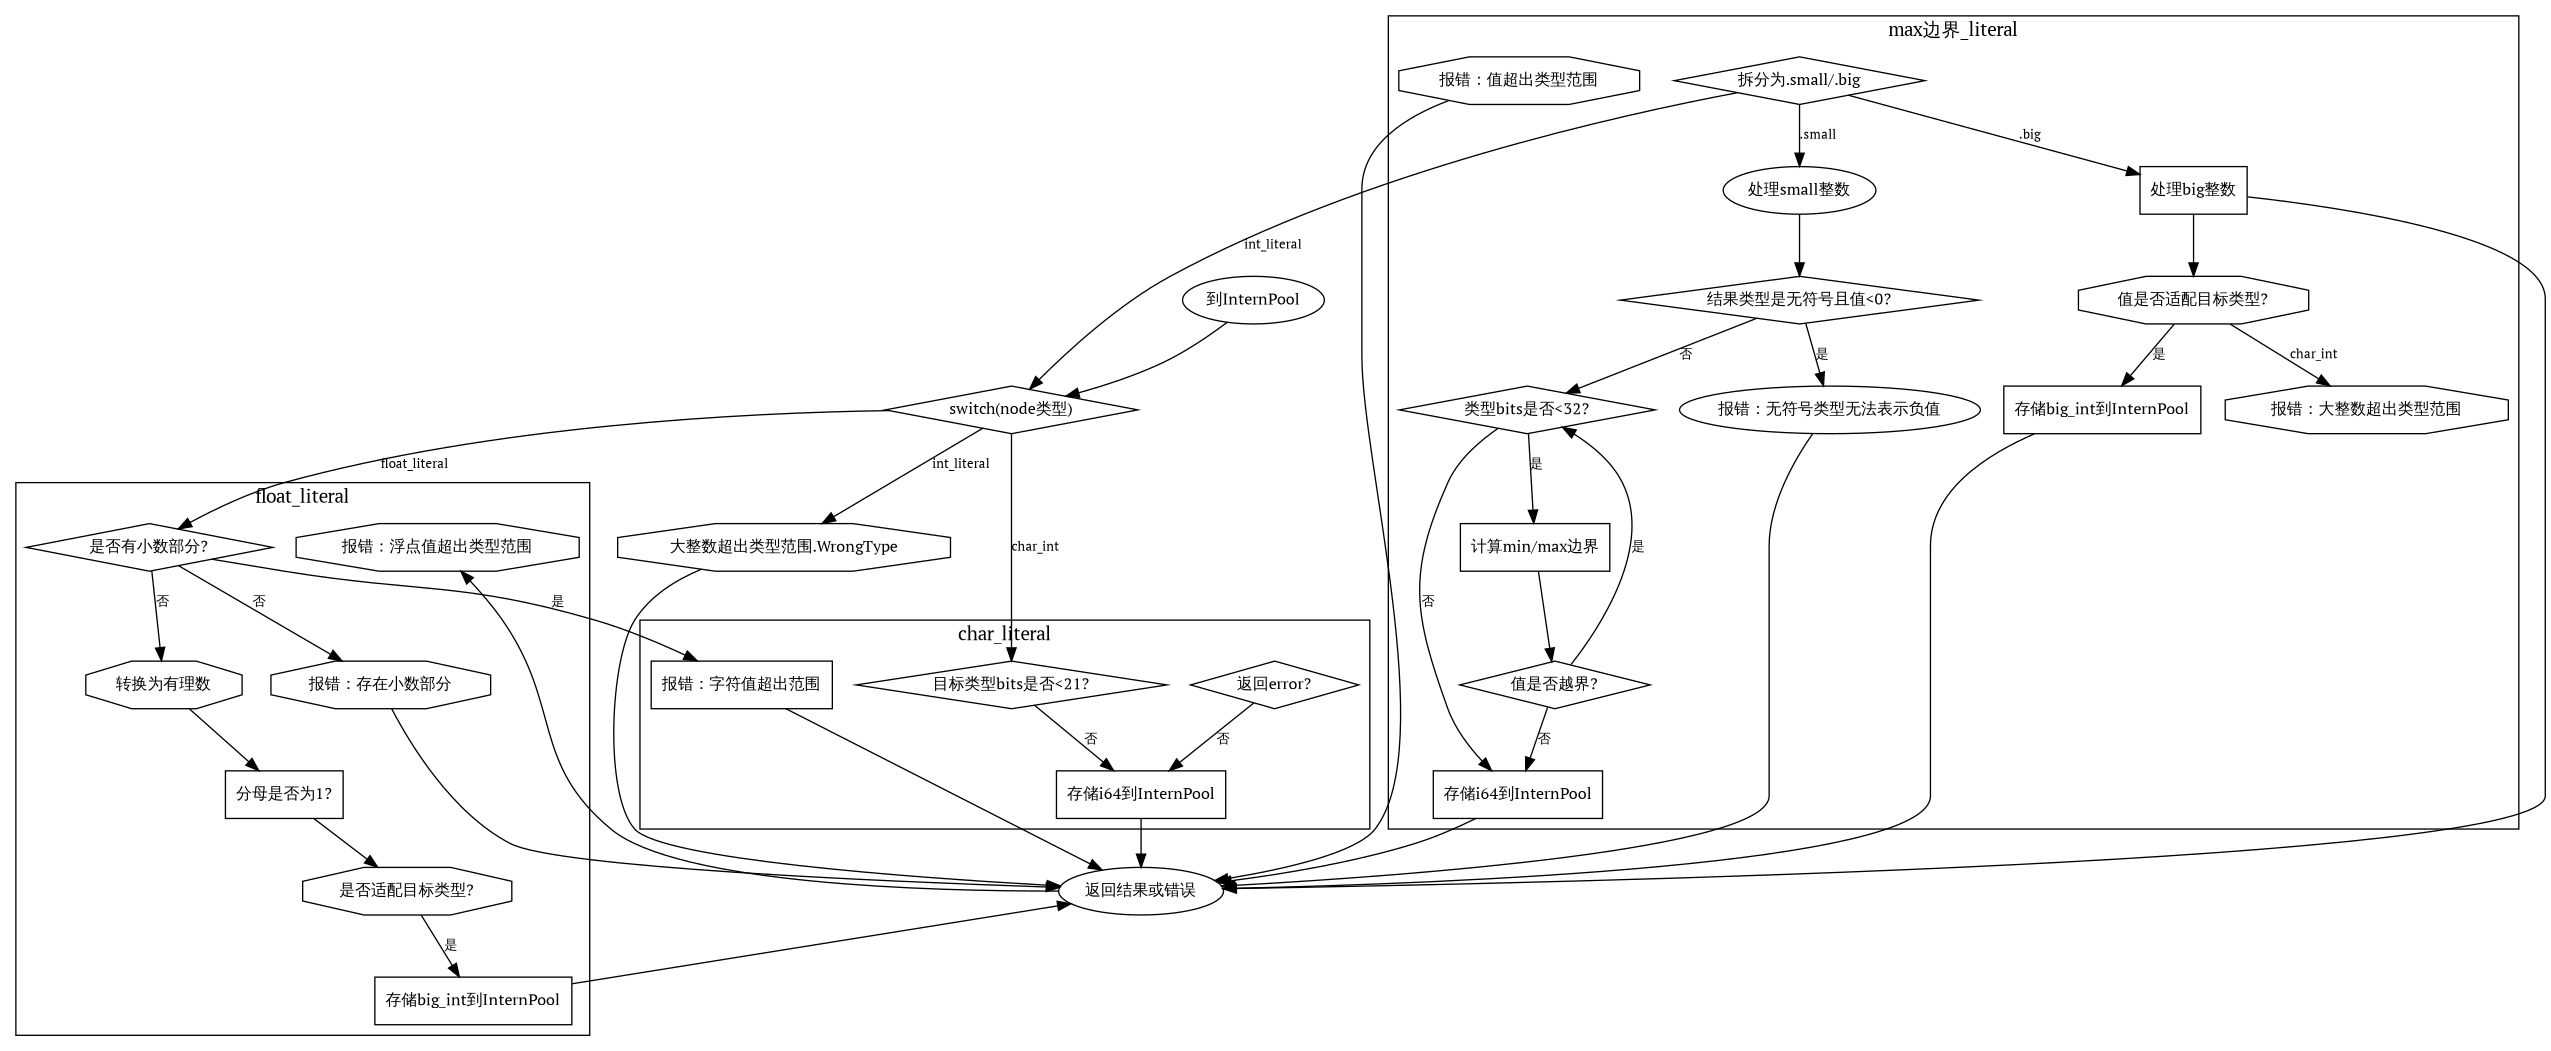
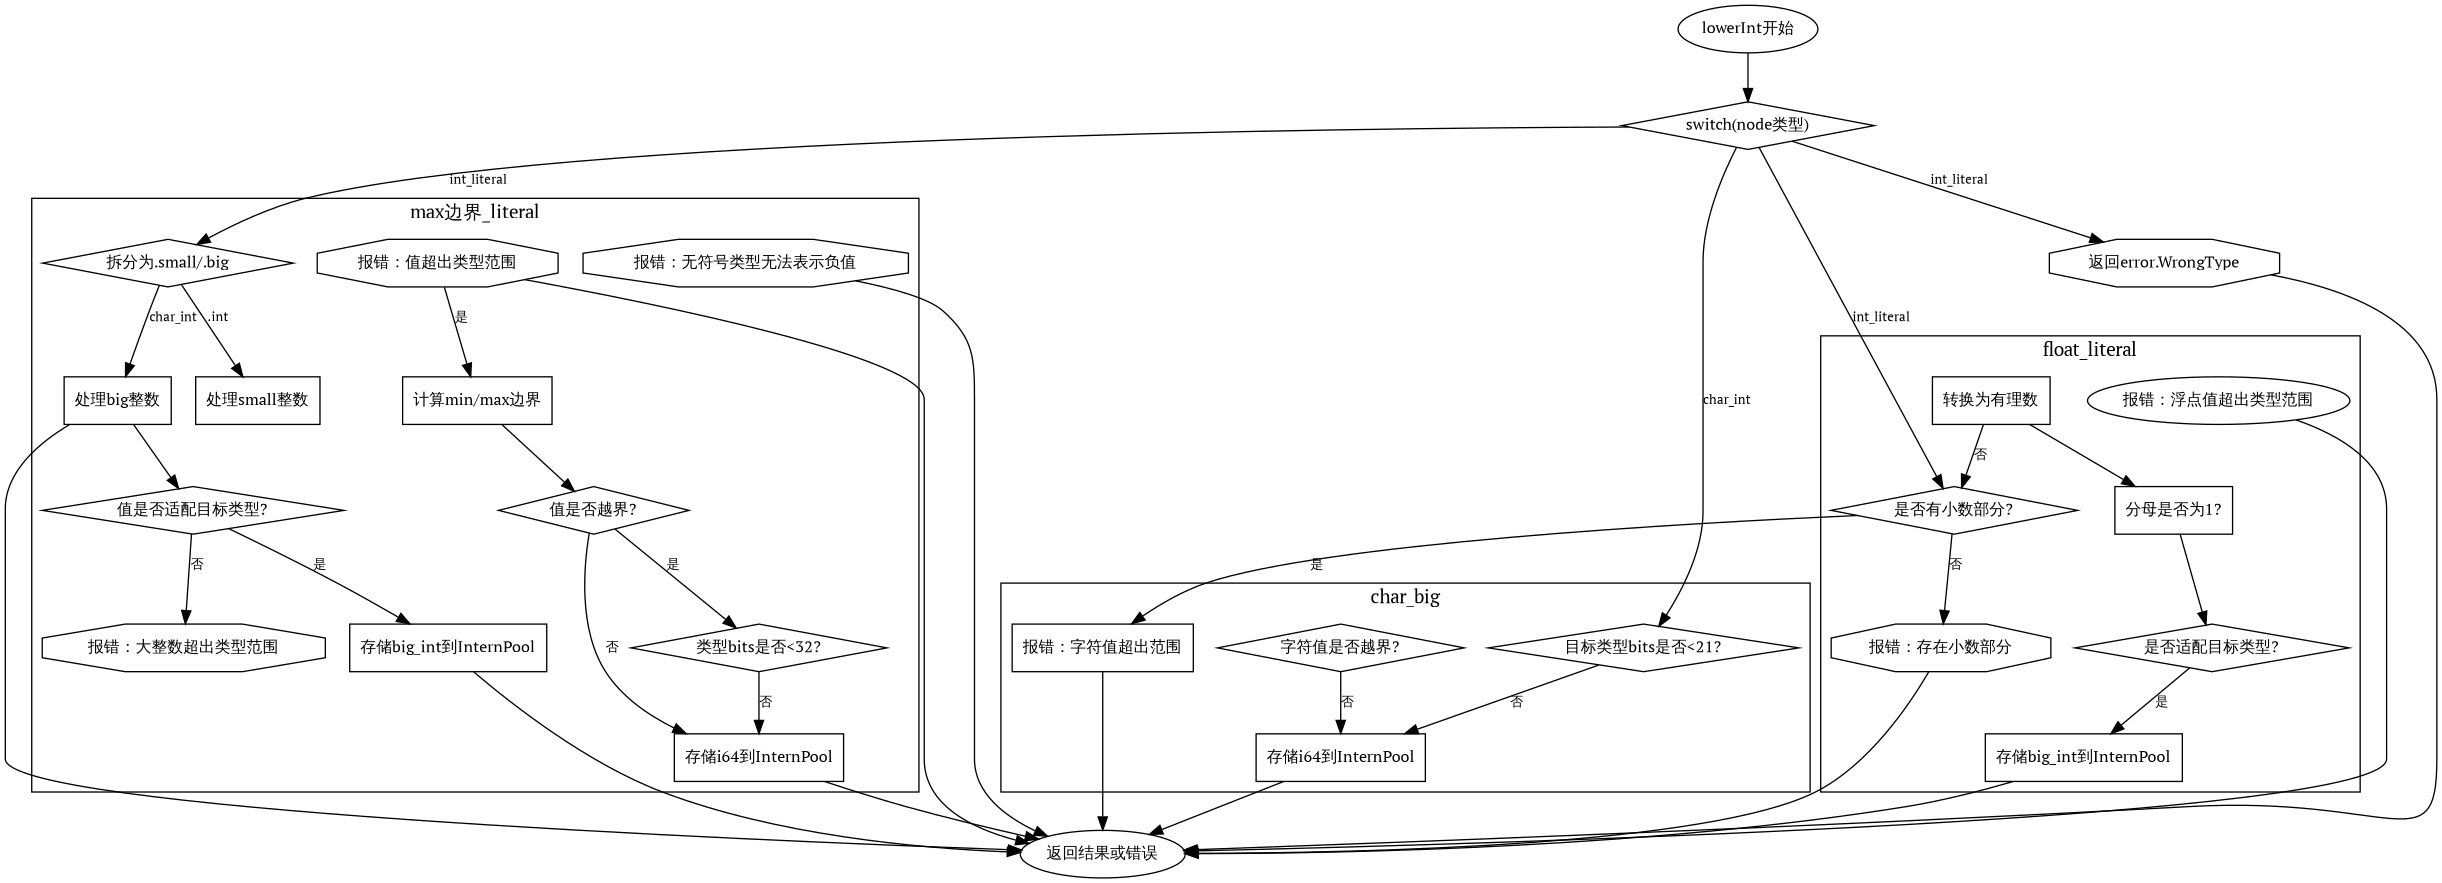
(1818, 136) -> (218, 318)
(2030, 136) -> (174, 318)
(1800, 190) -> (258, 401)
(1350, 197) -> (913, 142)
(1253, 300) -> (1748, 29)
(1800, 300) -> none
(2194, 300) -> (193, 510)
(2315, 355) -> (197, 565)
(1830, 410) -> (746, 263)
(415, 465) -> (1882, 318)
(1531, 472) -> (456, 326)
(438, 547) -> (2219, 401)
(784, 547) -> (2164, 263)
(156, 609) -> (1975, 450)
(1005, 635) -> (1406, 598)
(164, 685) -> (1991, 401)
(1275, 685) -> (1341, 648)
(670, 856) -> (2342, 781)
(407, 891) -> (2212, 648)
